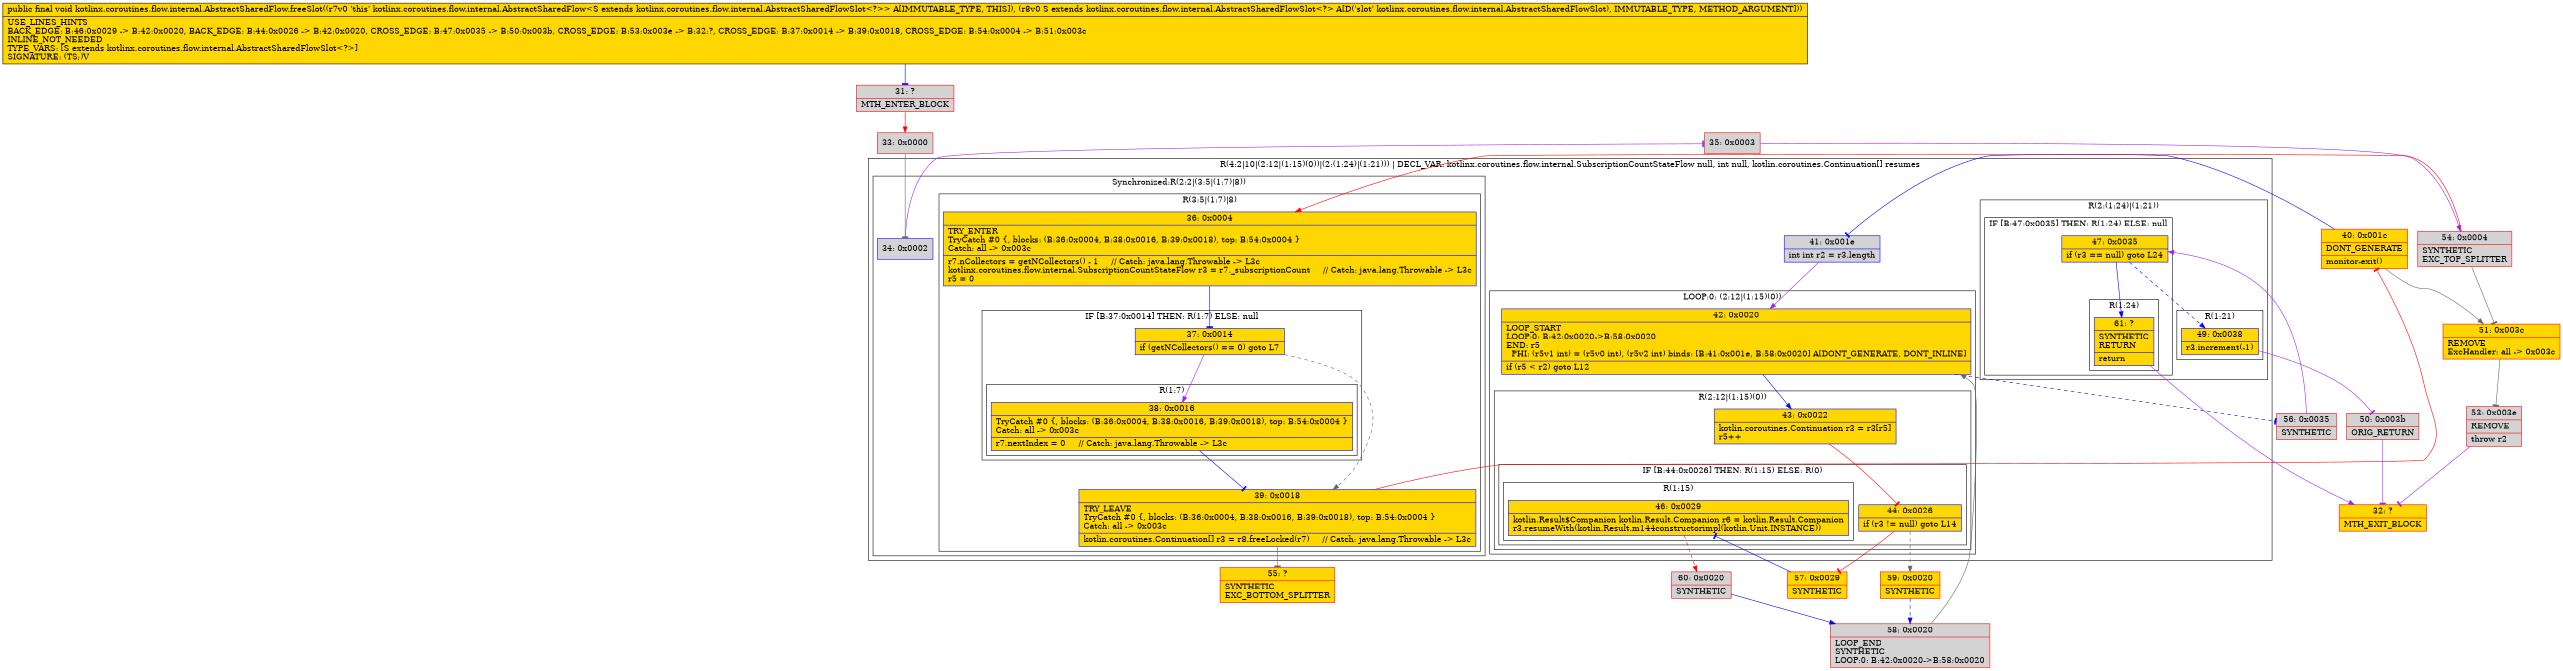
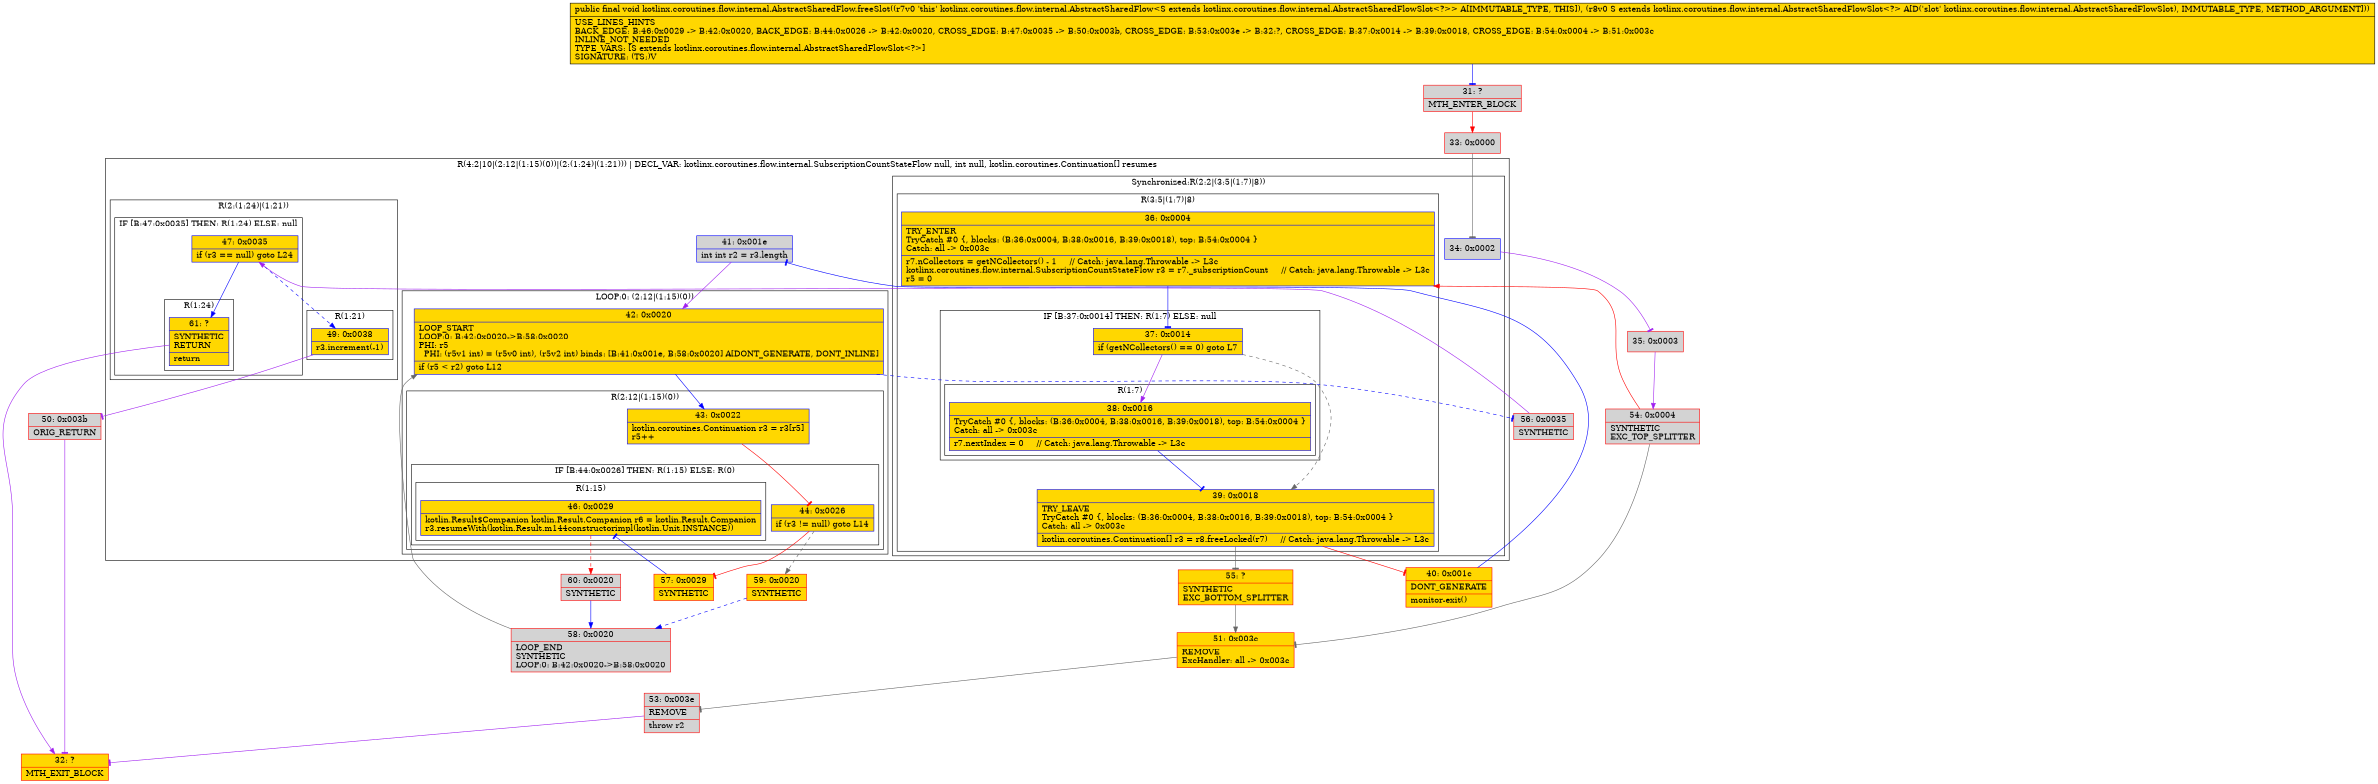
(2434, 290) -> (1236, 616)
(1525, 346) -> (435, 346)
